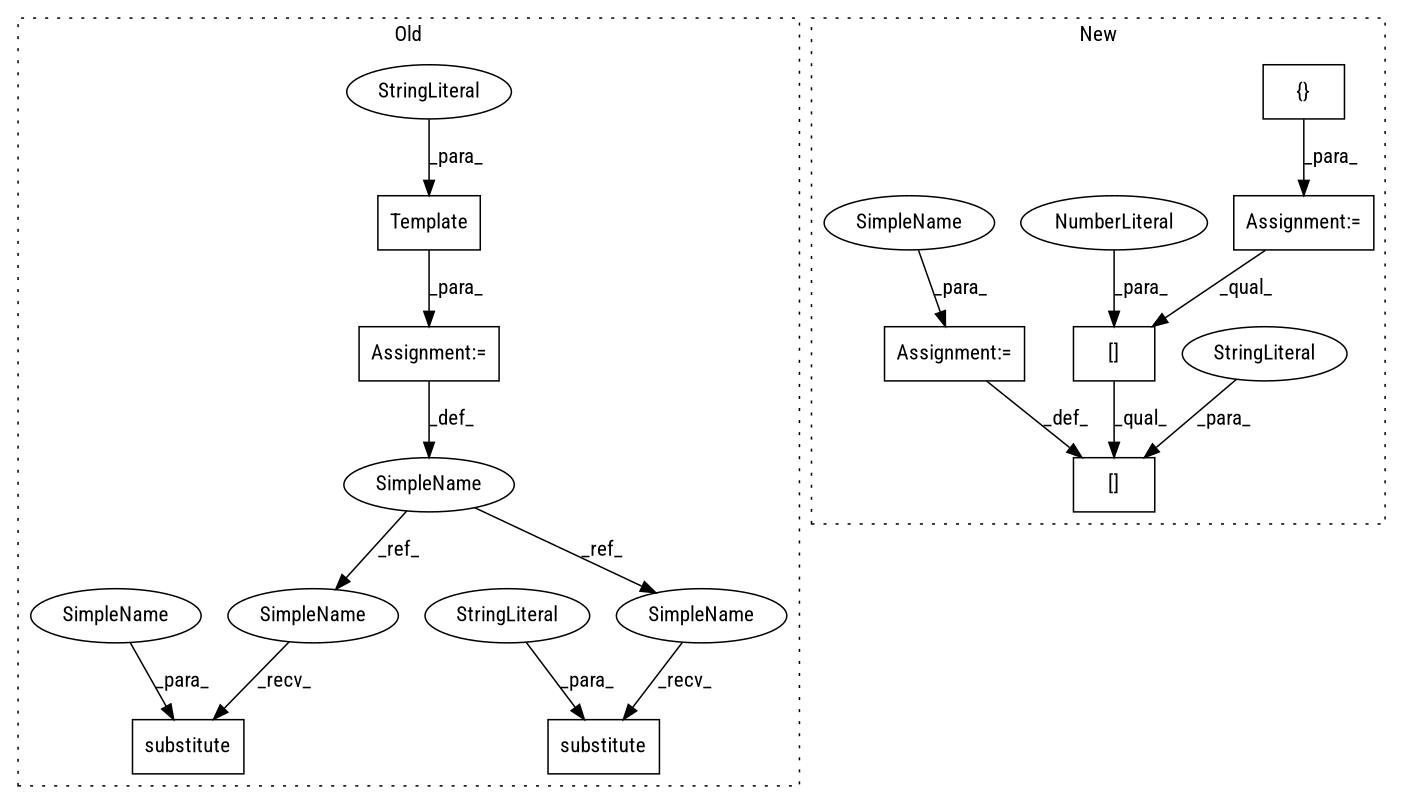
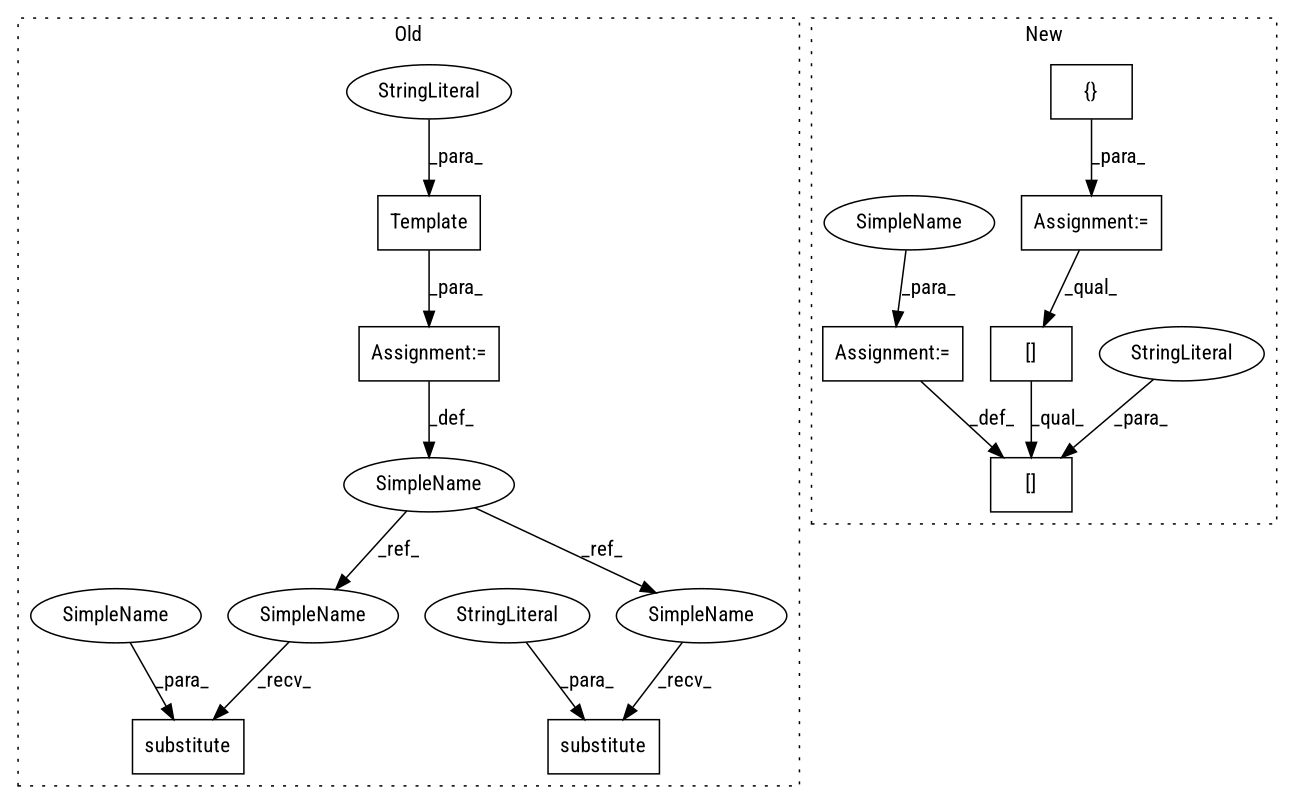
(1114, 223) -> none
